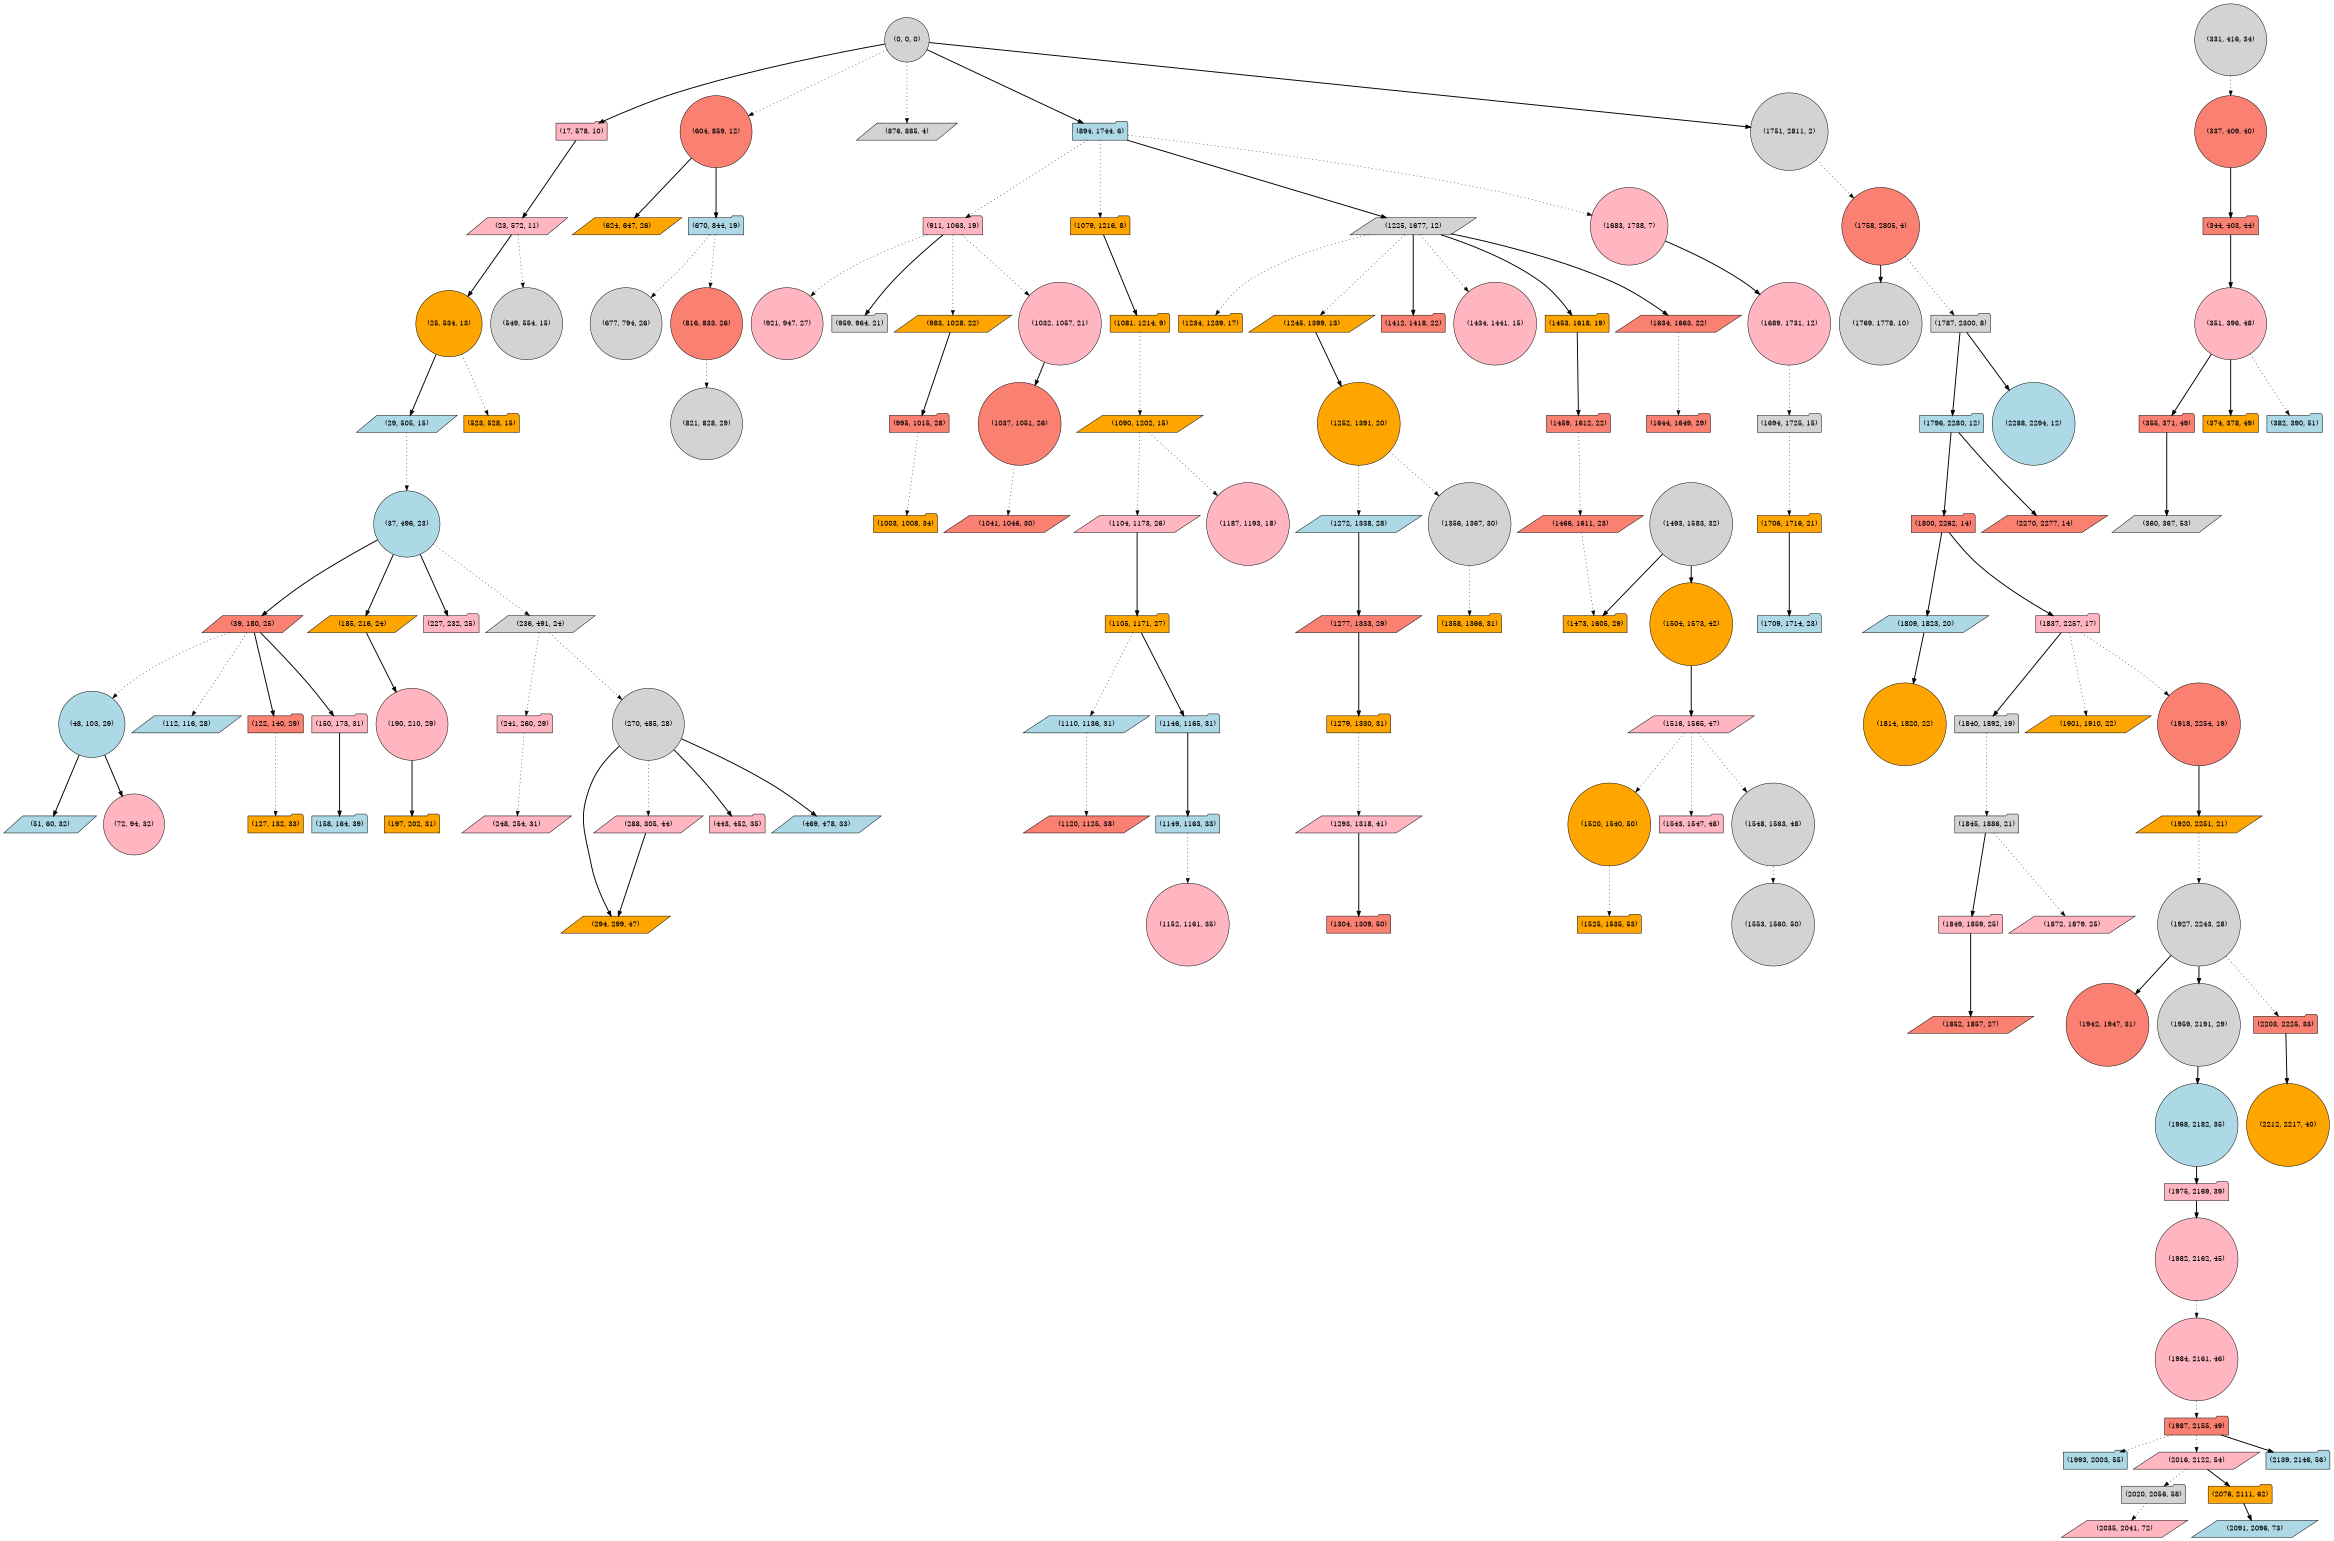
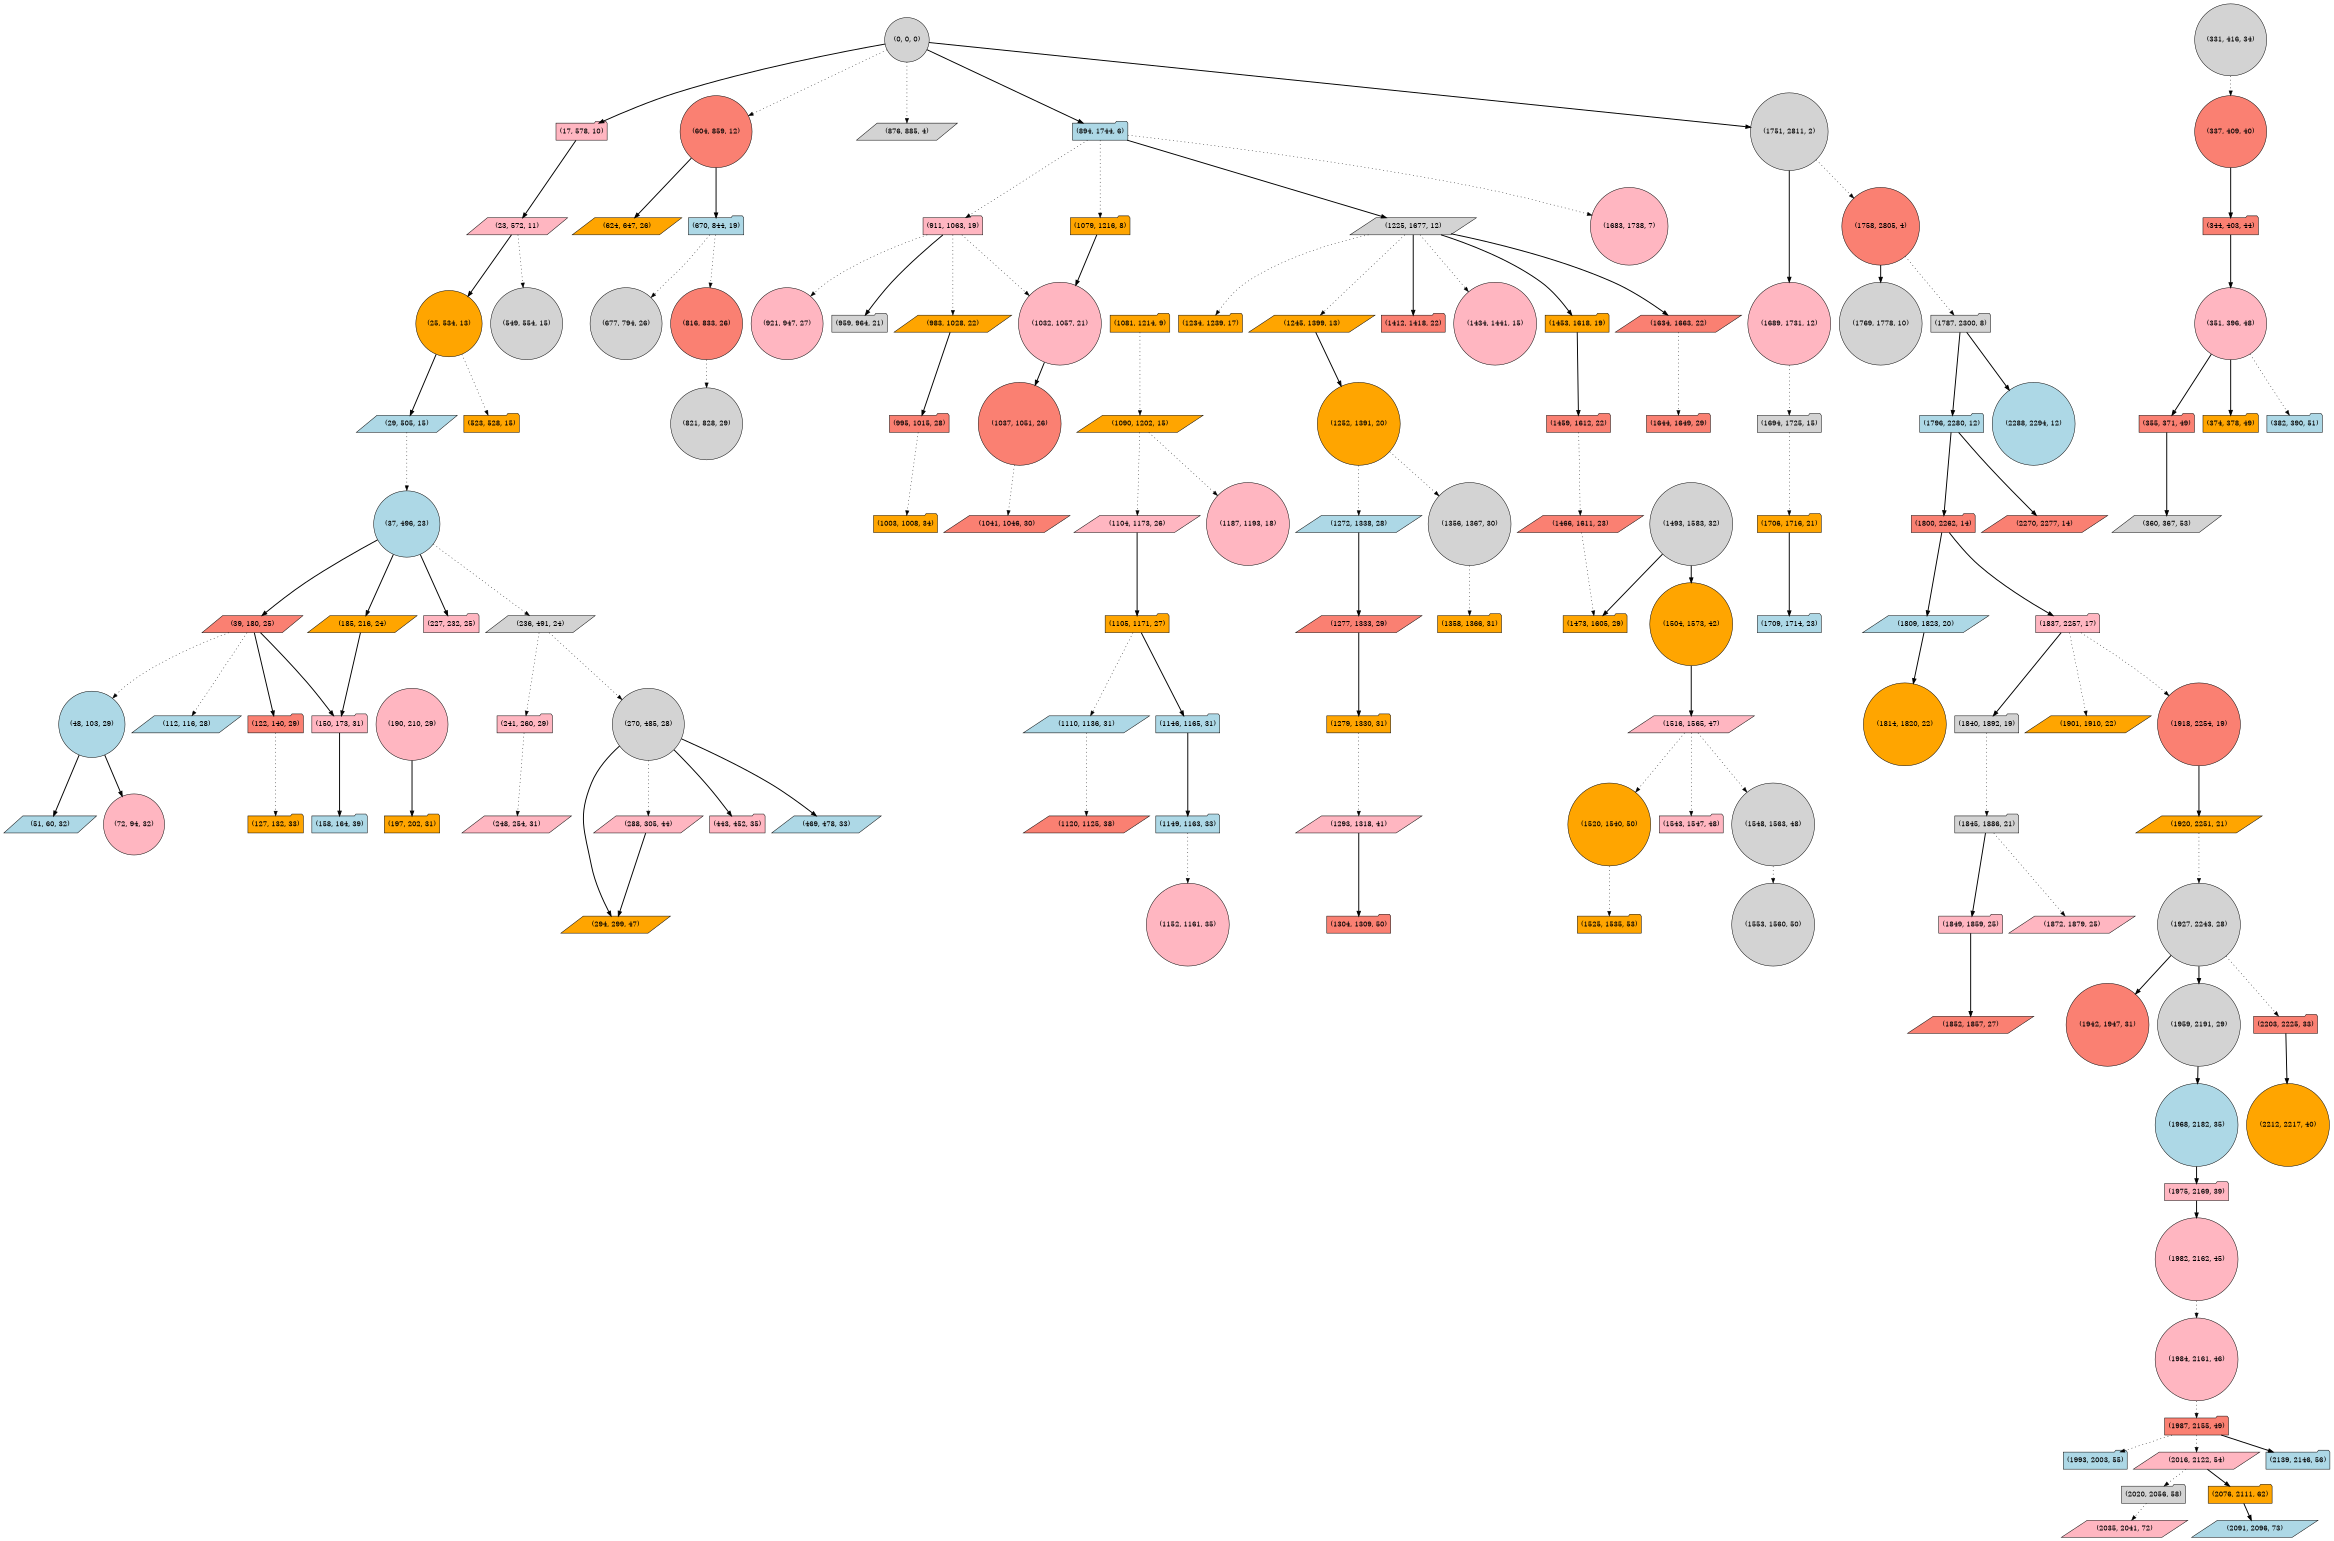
(1712, 263) -> (1789, 224)
(1119, 273) -> (1087, 258)
(380, 660) -> (351, 672)
